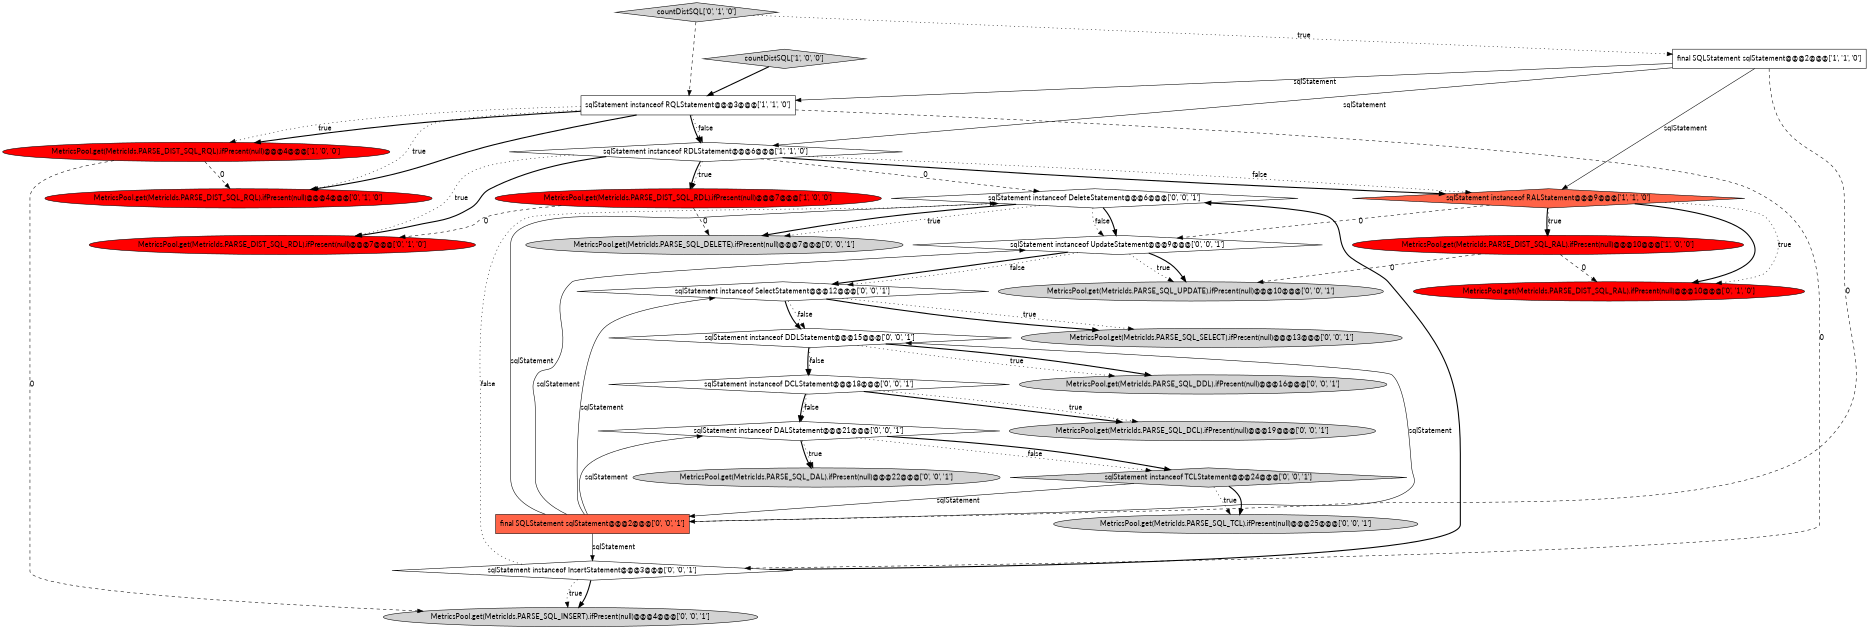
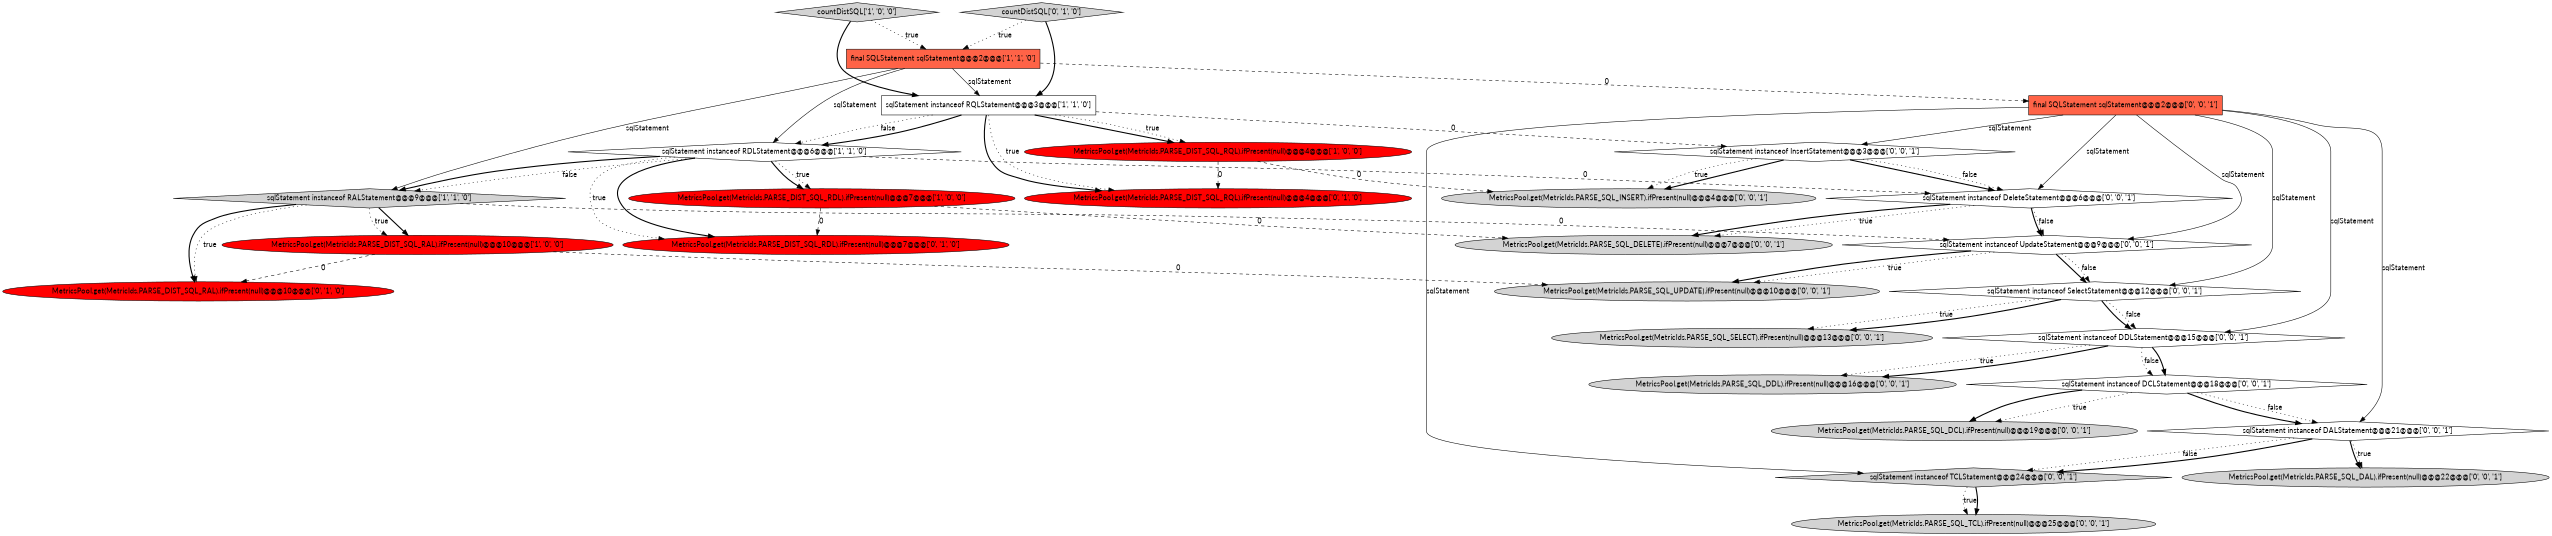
none -> (896, 33)
(693, 56) -> (1055, 58)
(1769, 59) -> (943, 59)
(1549, 198) -> (369, 198)
(914, 500) -> (1427, 206)
